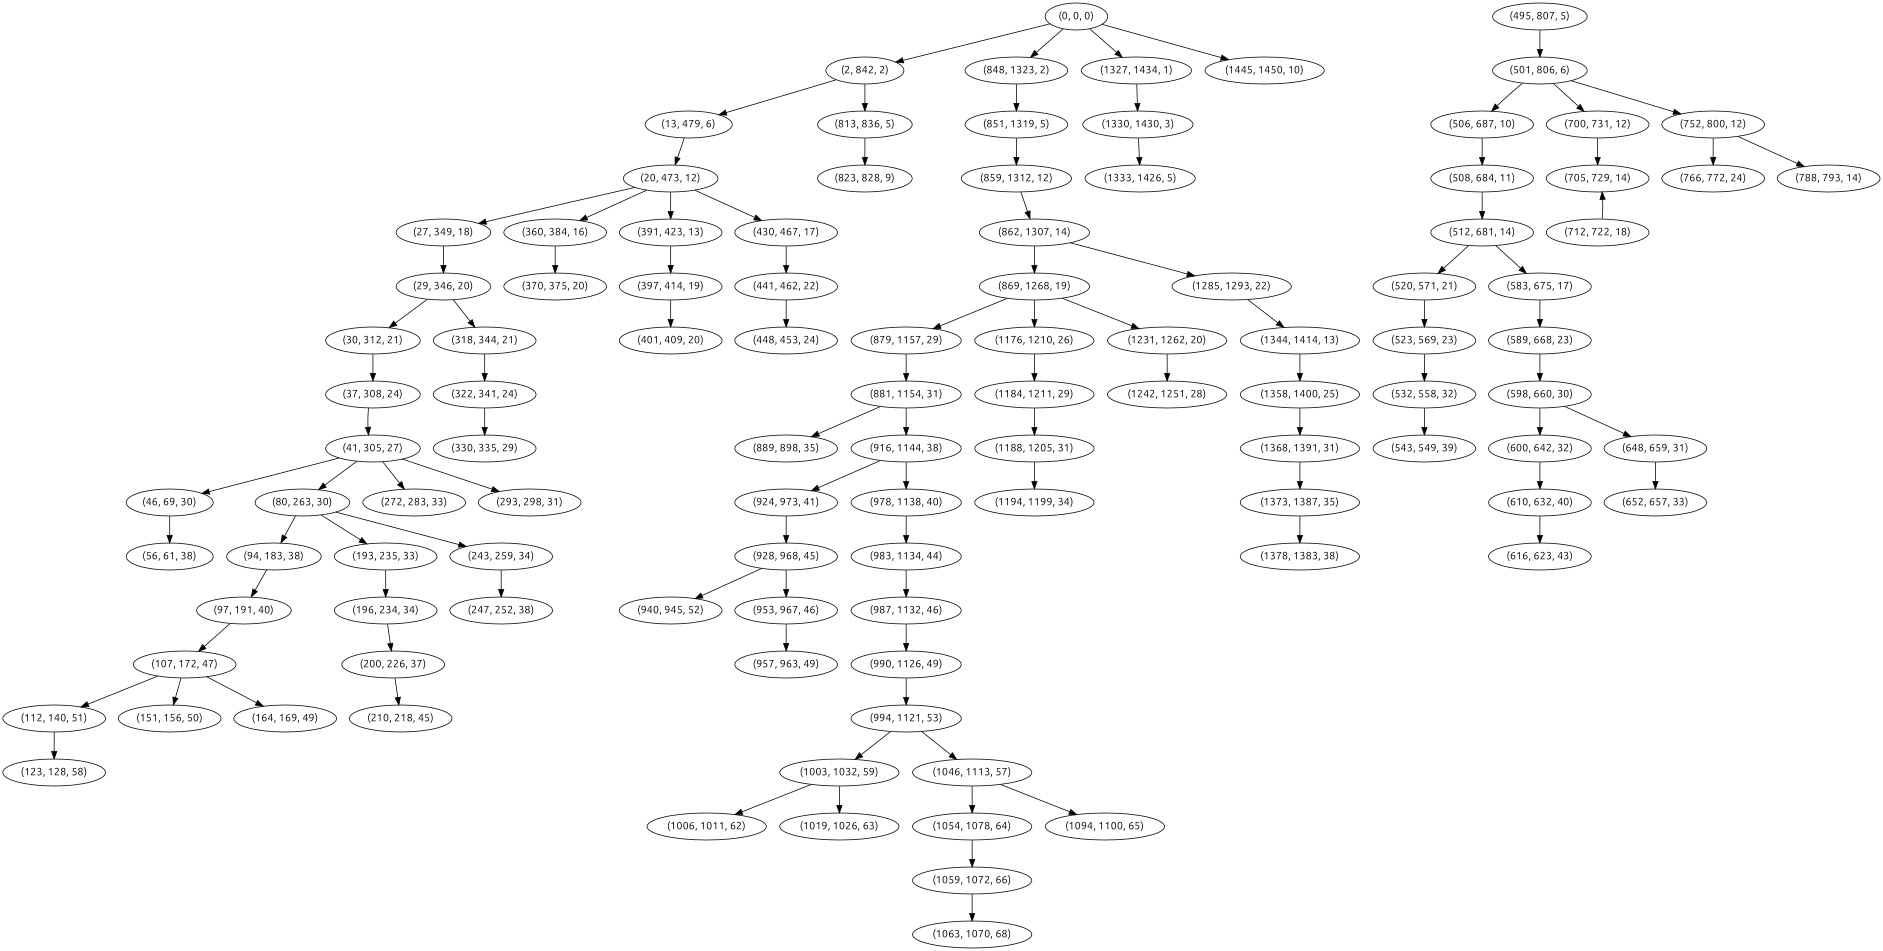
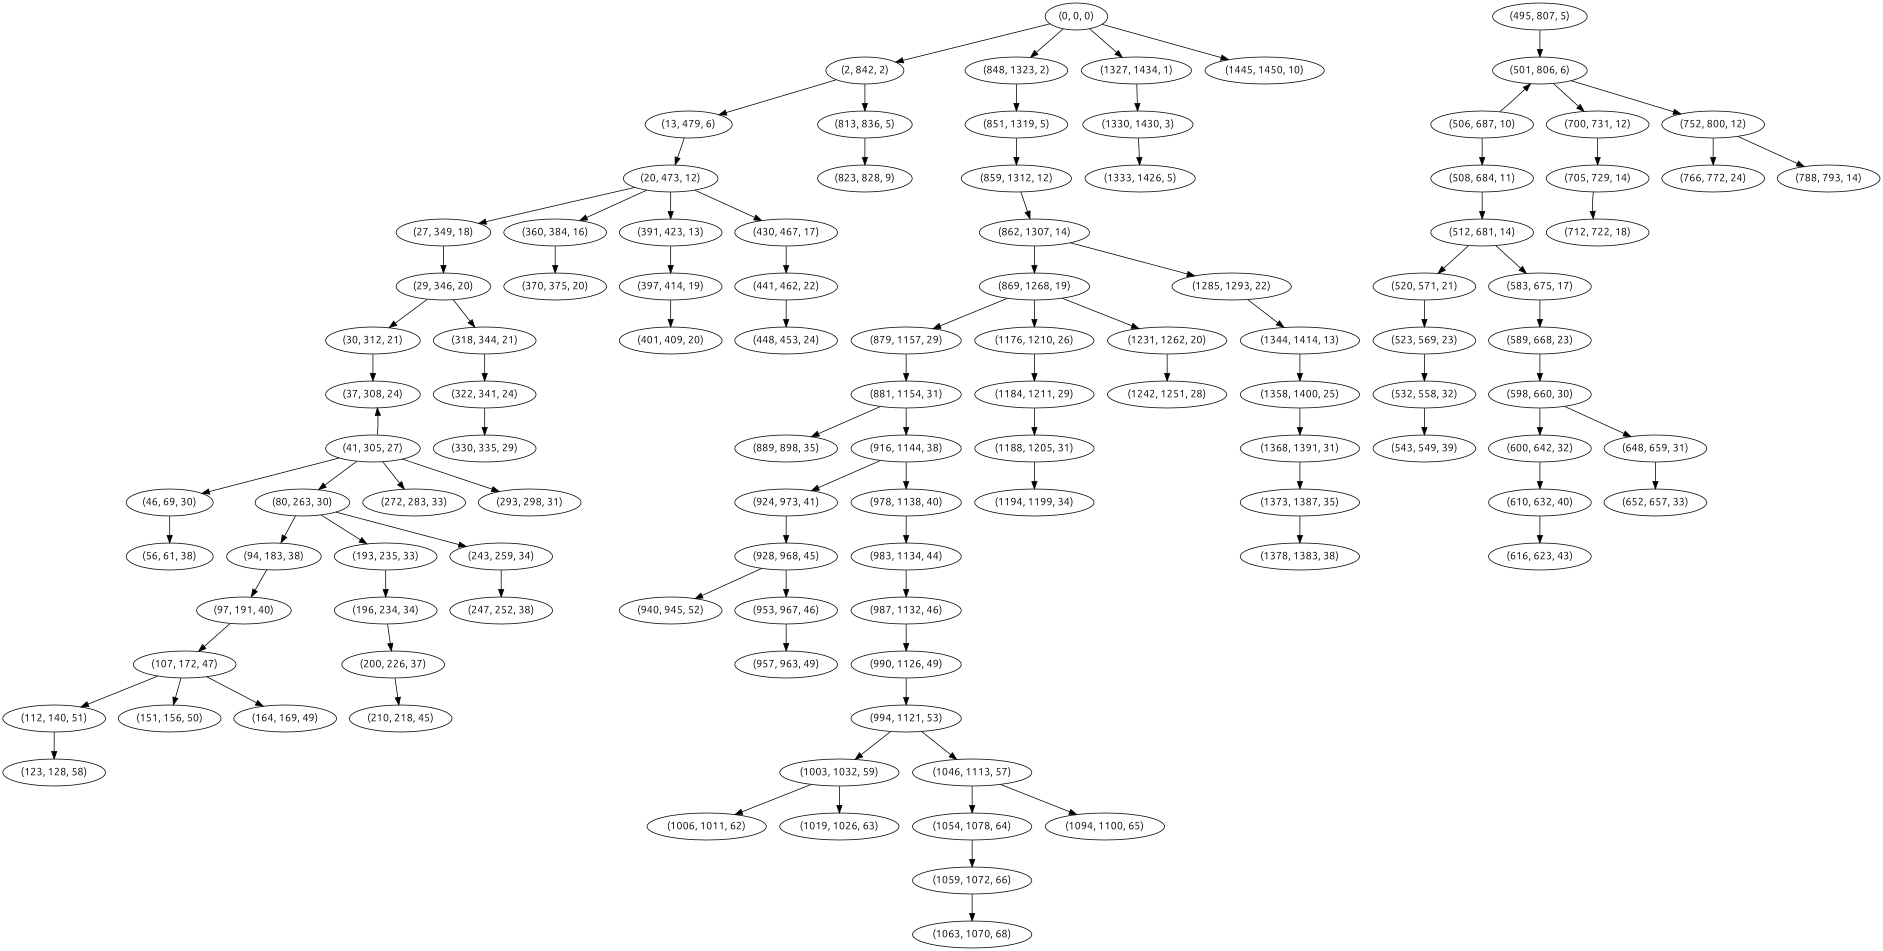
(1510, 94) -> (1512, 101)
(1603, 209) -> (1593, 202)
(368, 418) -> (378, 425)
